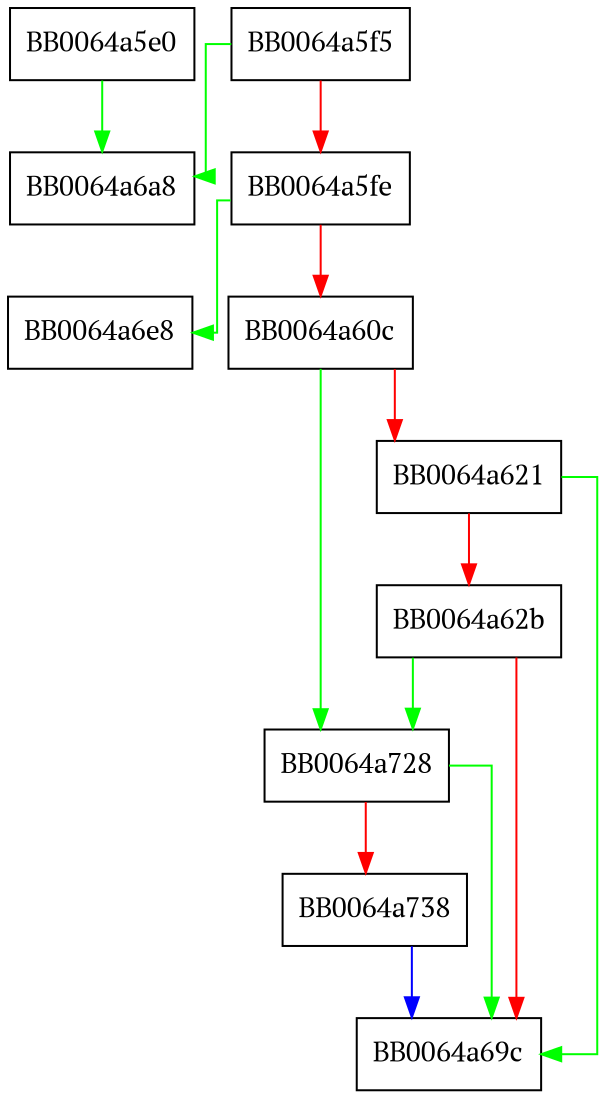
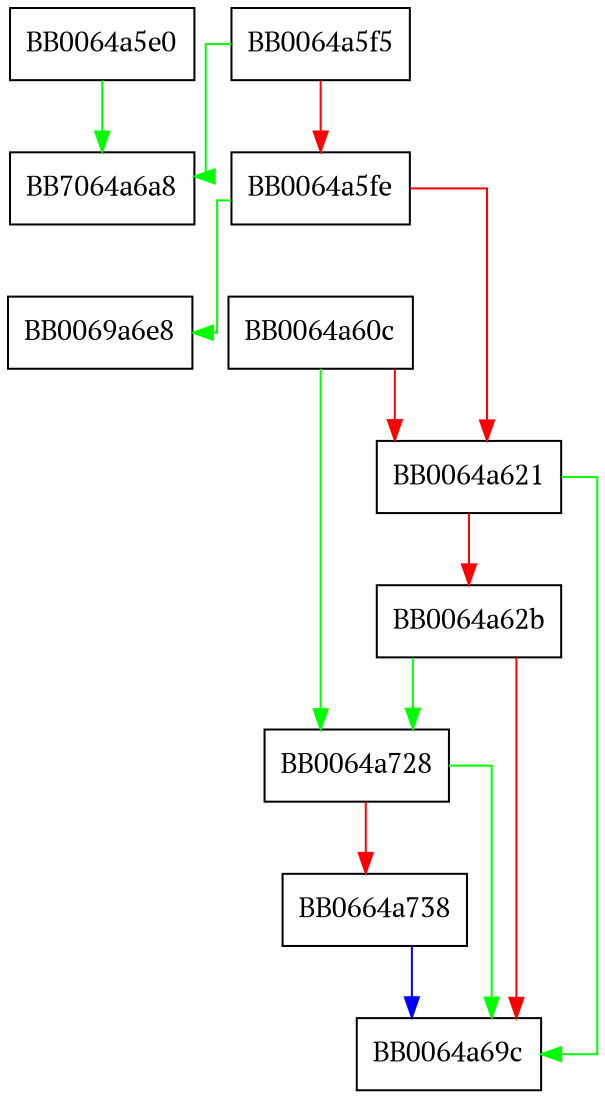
(102, 188) -> (102, 188)
(321, 250) -> (487, 266)
(100, 333) -> (100, 333)
(375, 910) -> (375, 910)
